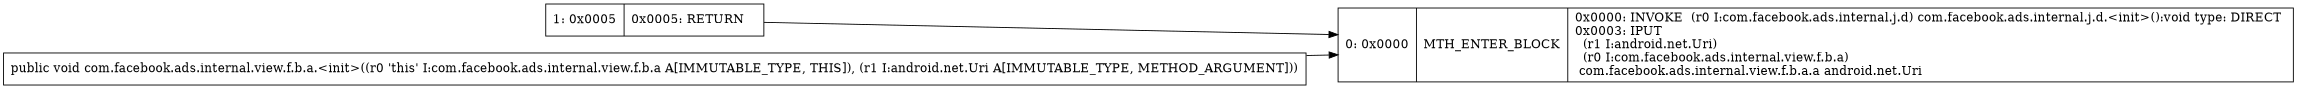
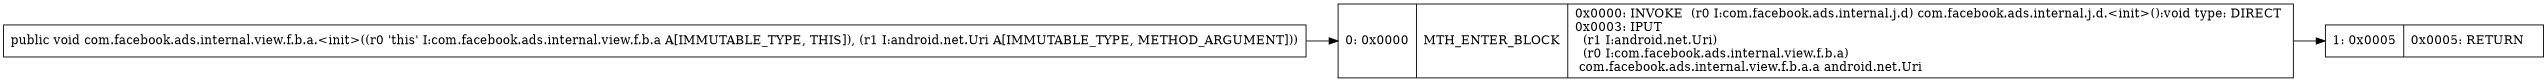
(1046, 28) -> (2305, 41)
